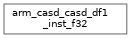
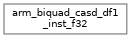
(65, 19) -> (65, 19)
